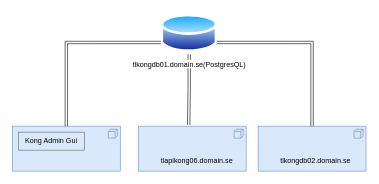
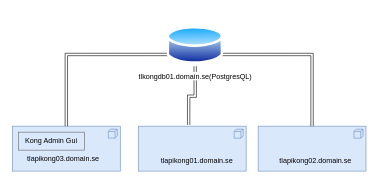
(189, 33) -> (195, 45)
none -> (63, 159)
(197, 161) -> (197, 161)
(316, 161) -> (316, 161)
